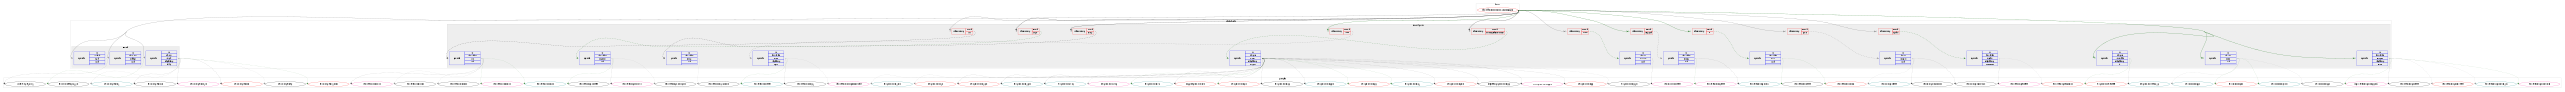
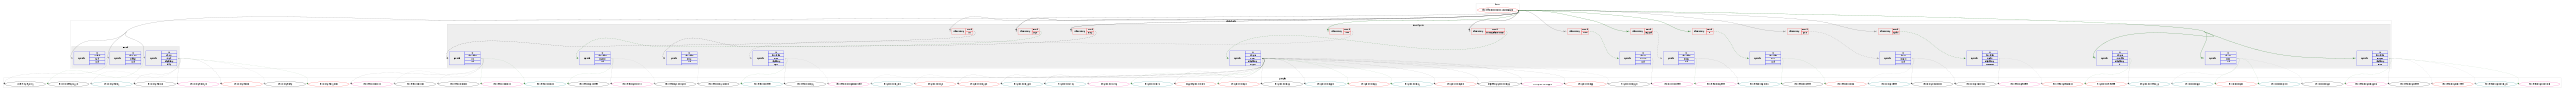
(2366, 84) -> (2366, 84)
